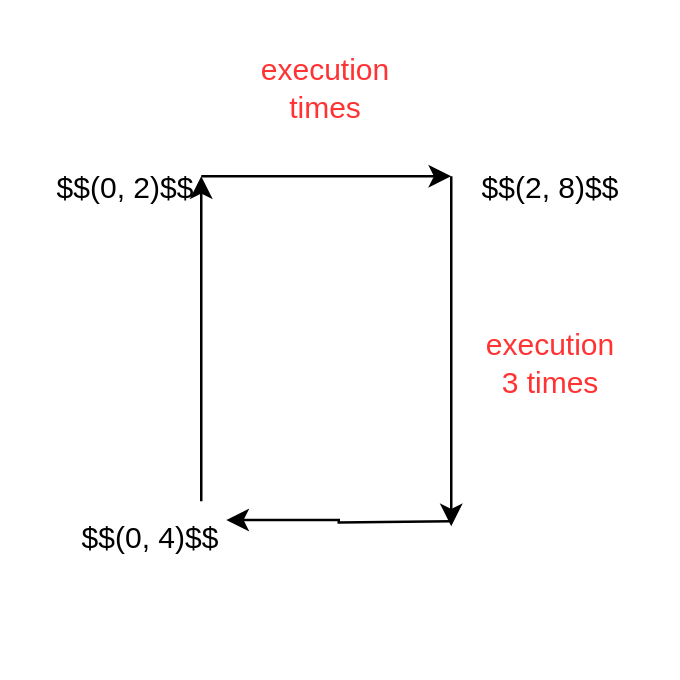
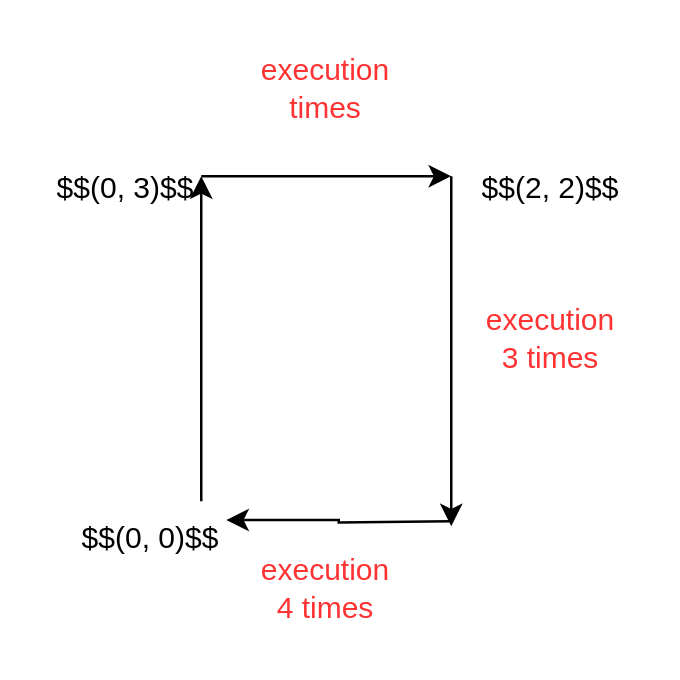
(126, 189) -> (126, 189)
(551, 189) -> (551, 189)
(551, 364) -> (551, 339)
(151, 539) -> (151, 539)
none -> (326, 589)
